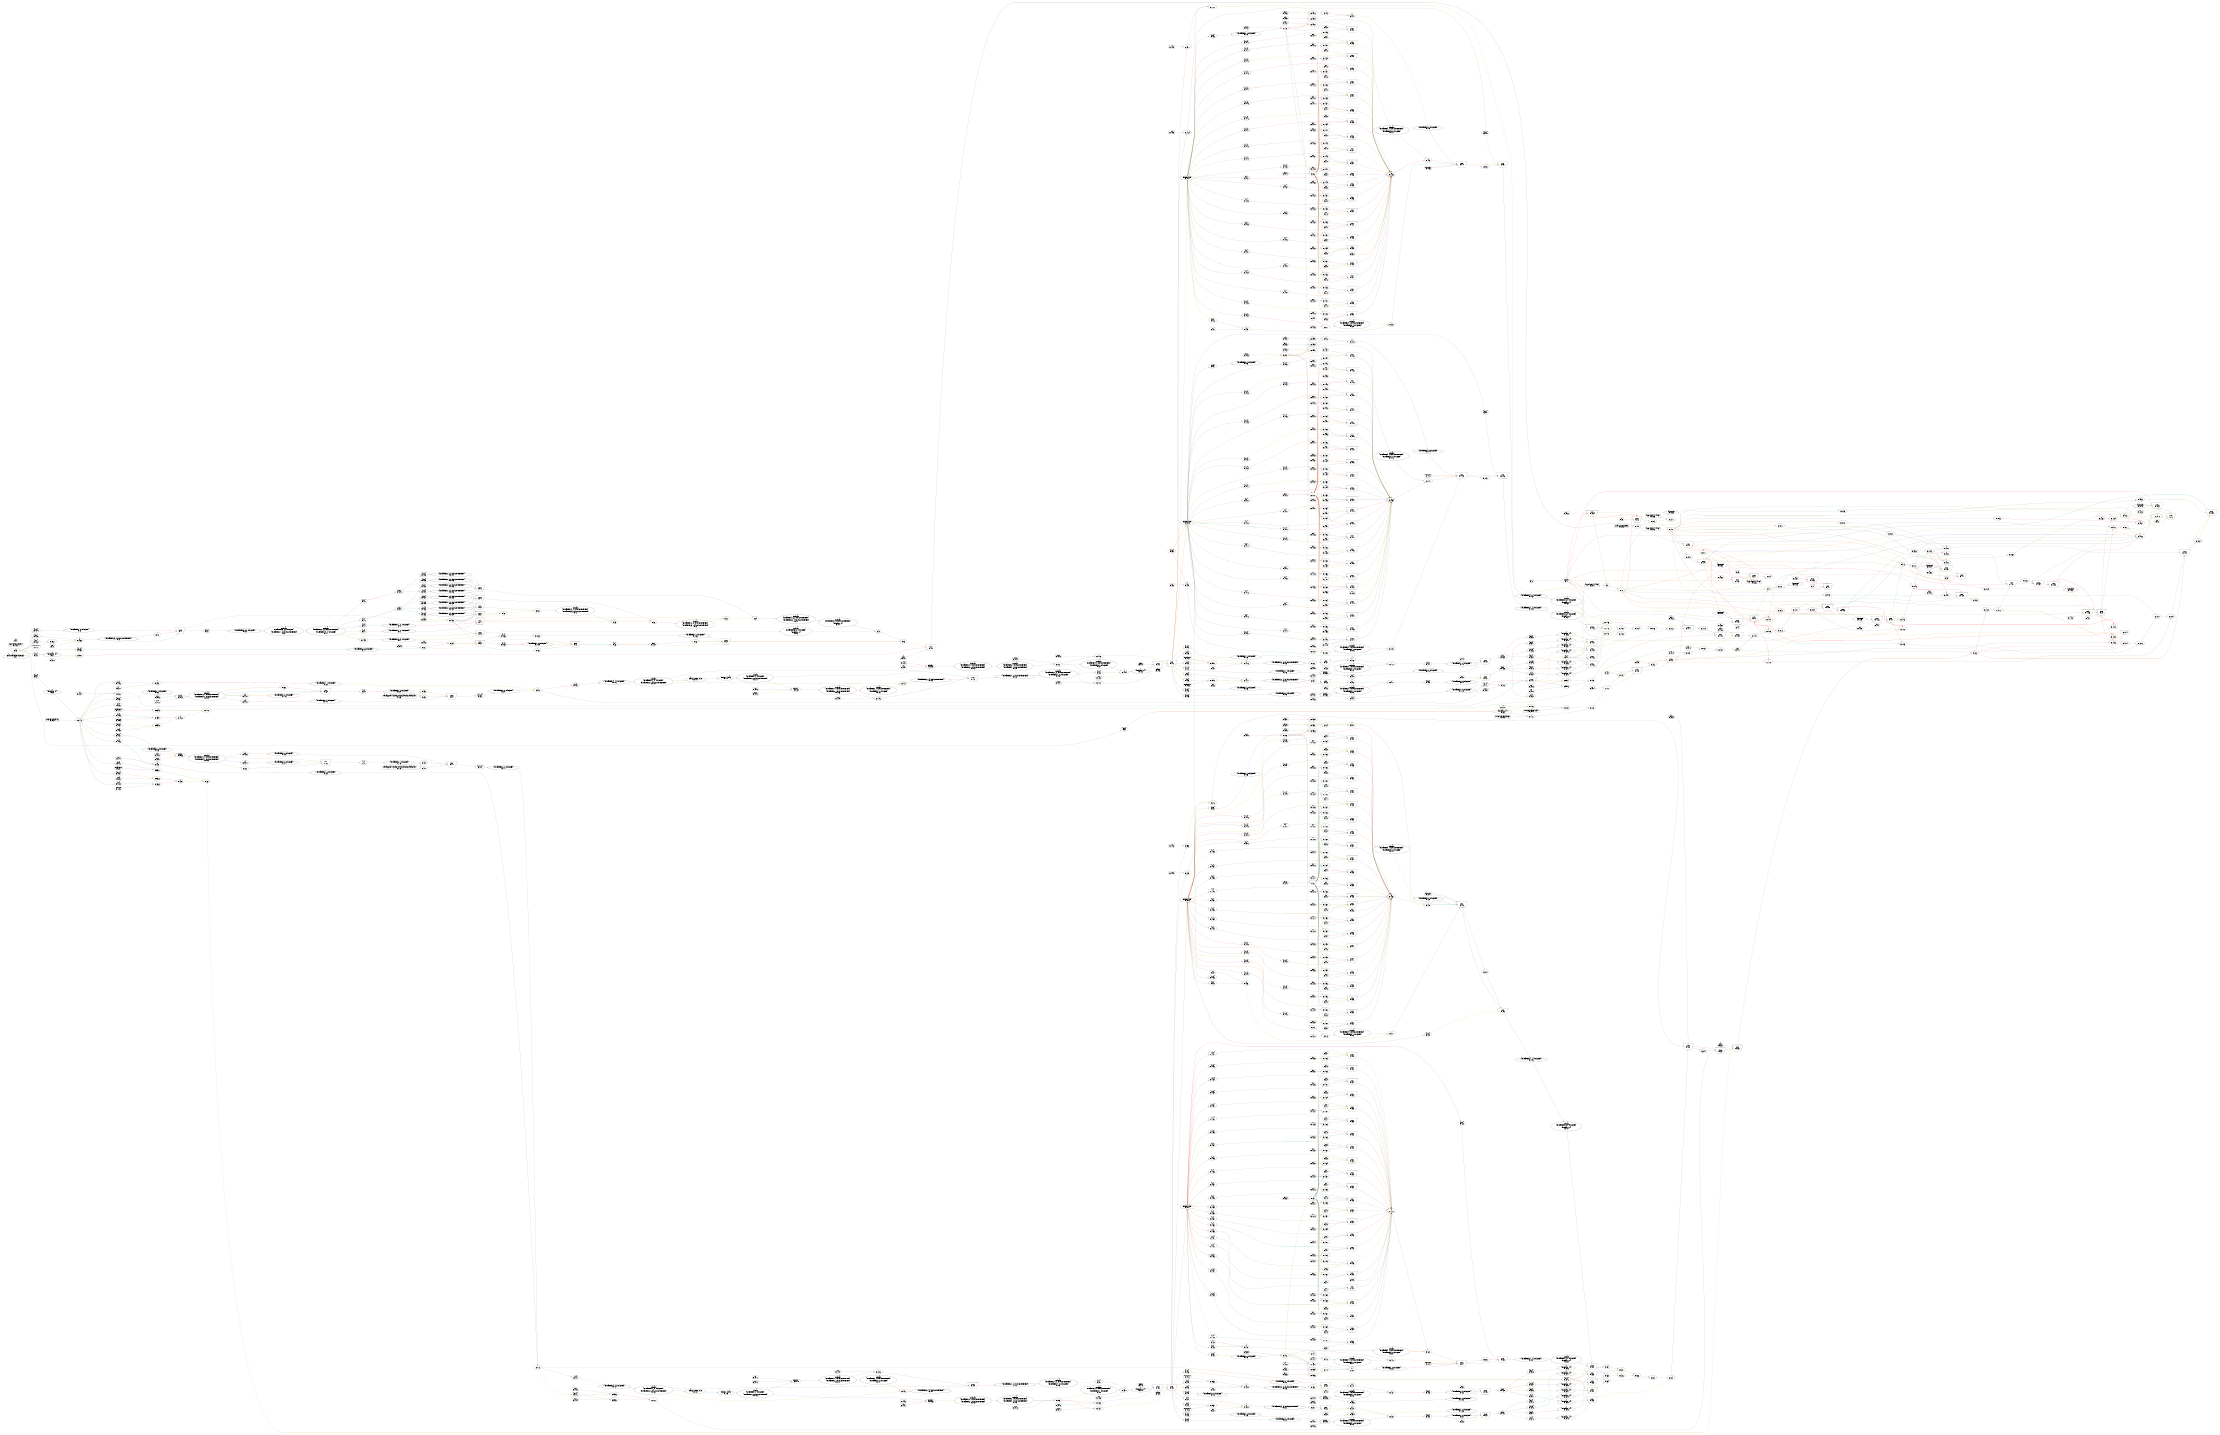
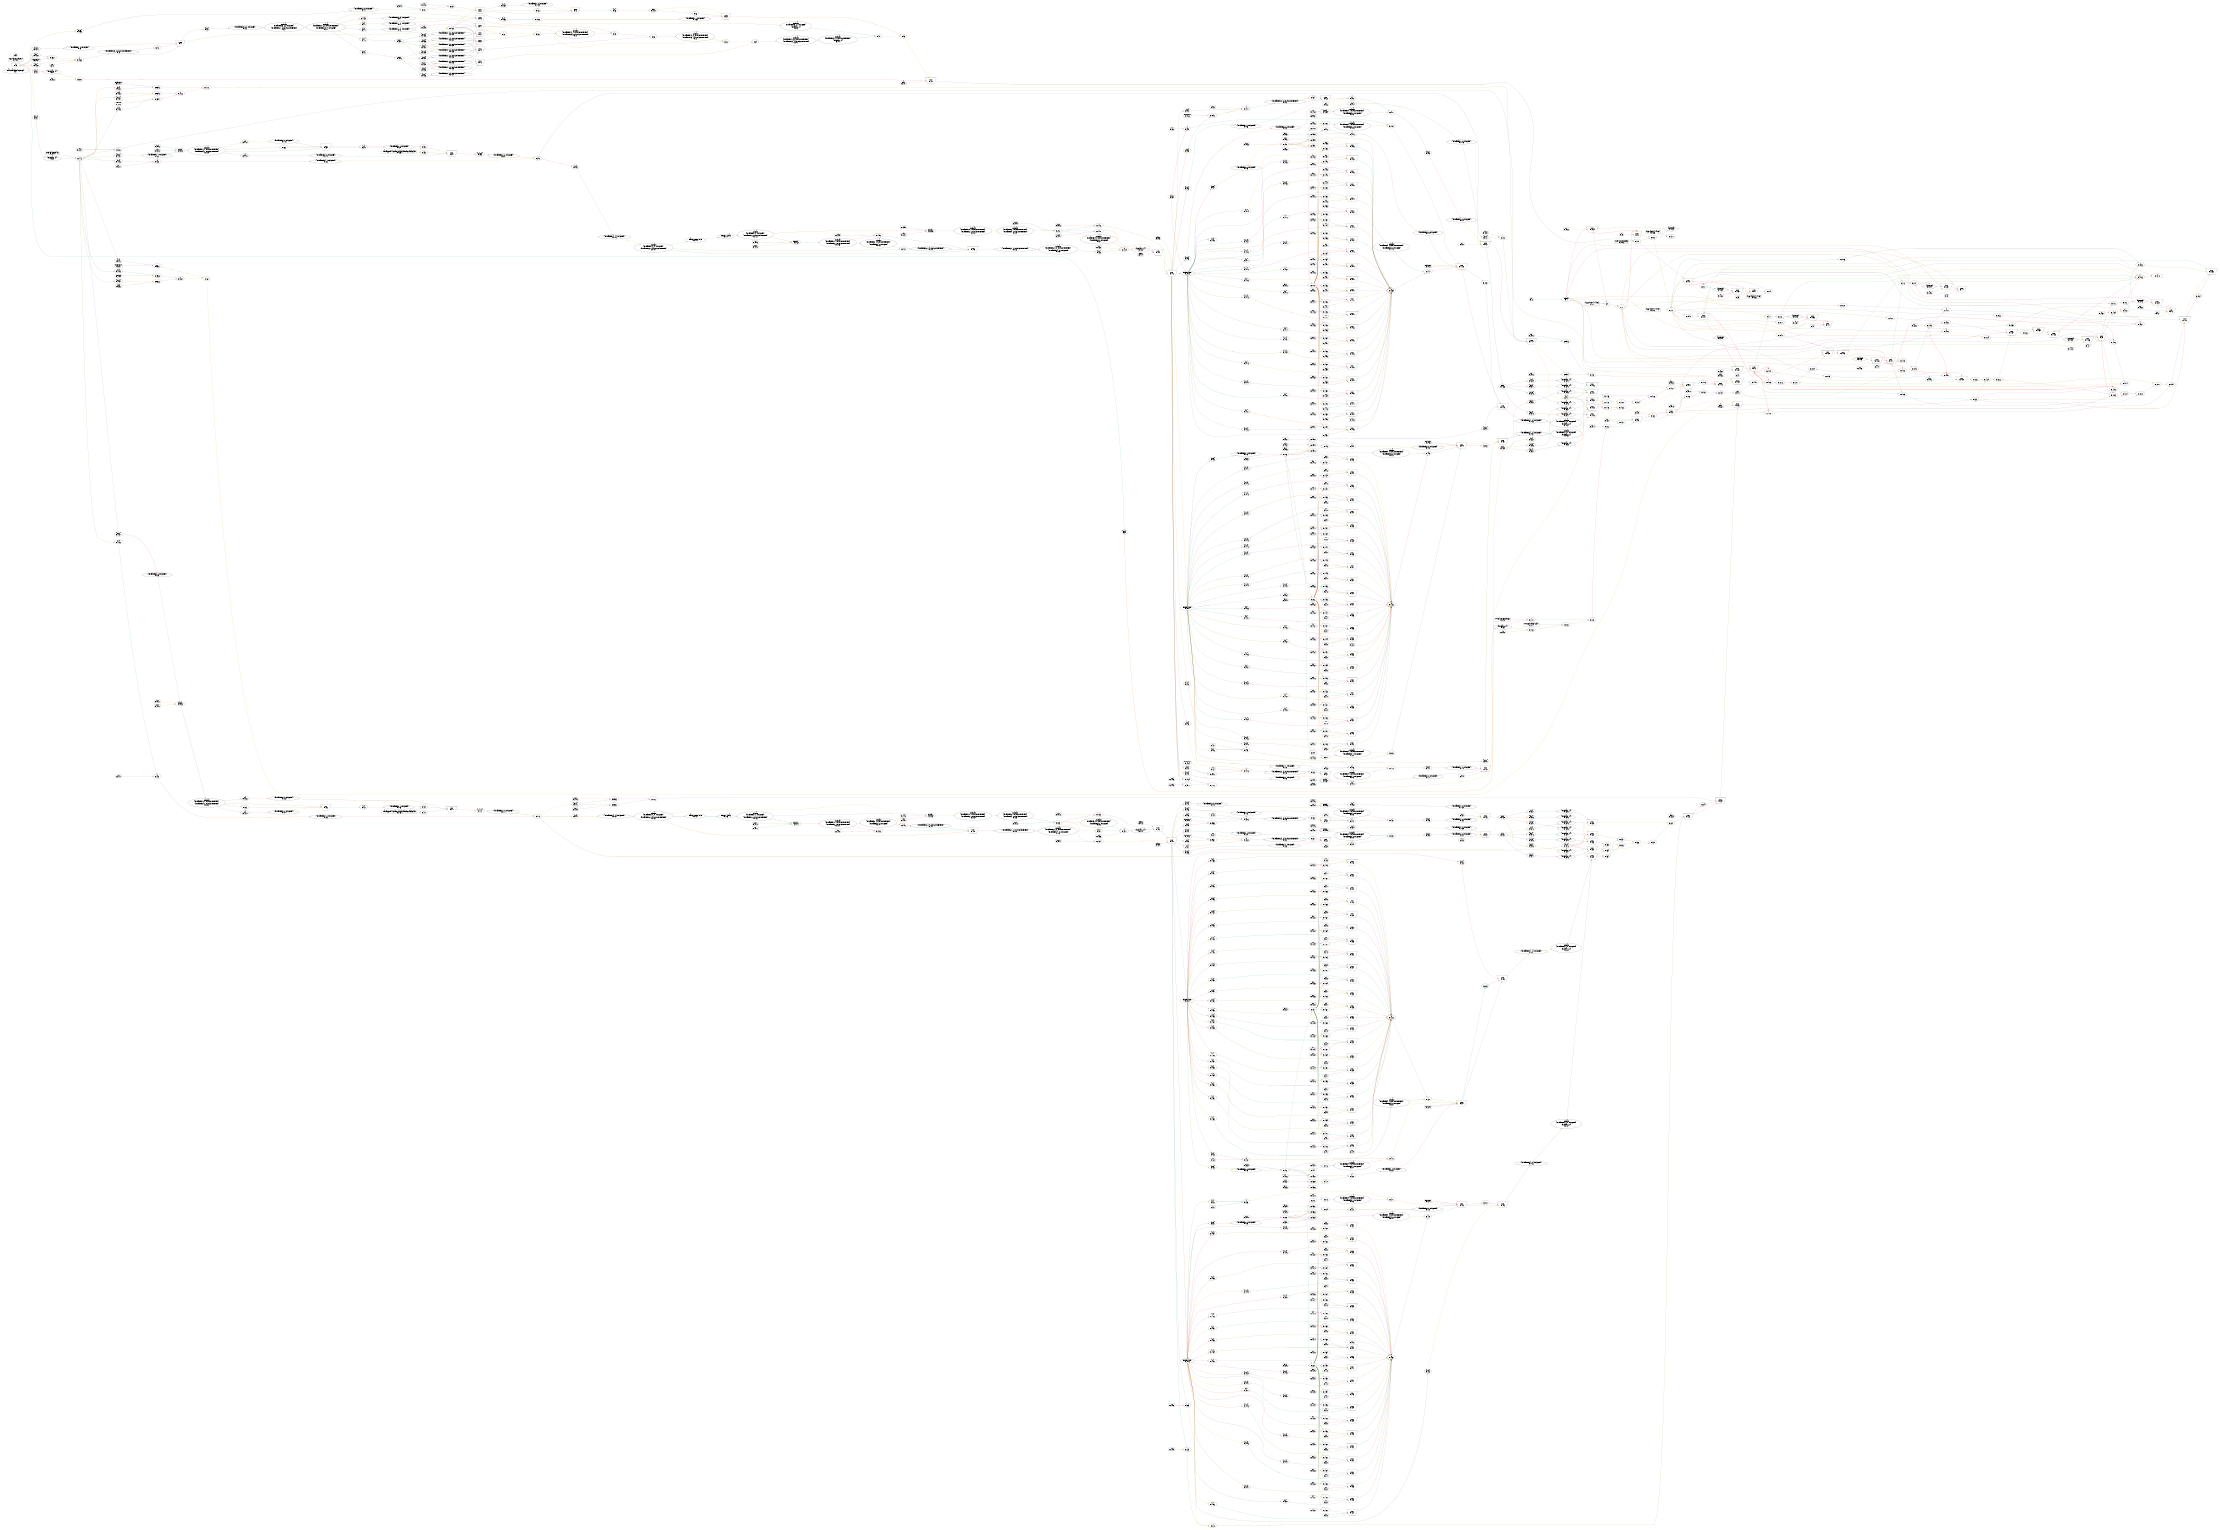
(1246, 633) -> none
